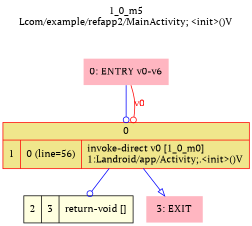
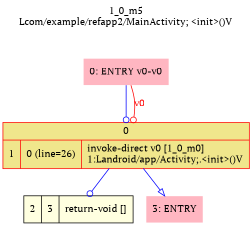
(126, 72) -> (126, 72)
(51, 154) -> (51, 154)
(175, 209) -> (175, 209)
